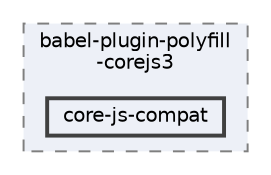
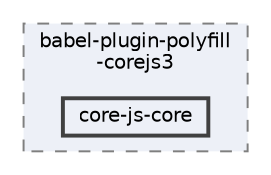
(136, 117) -> (136, 117)
